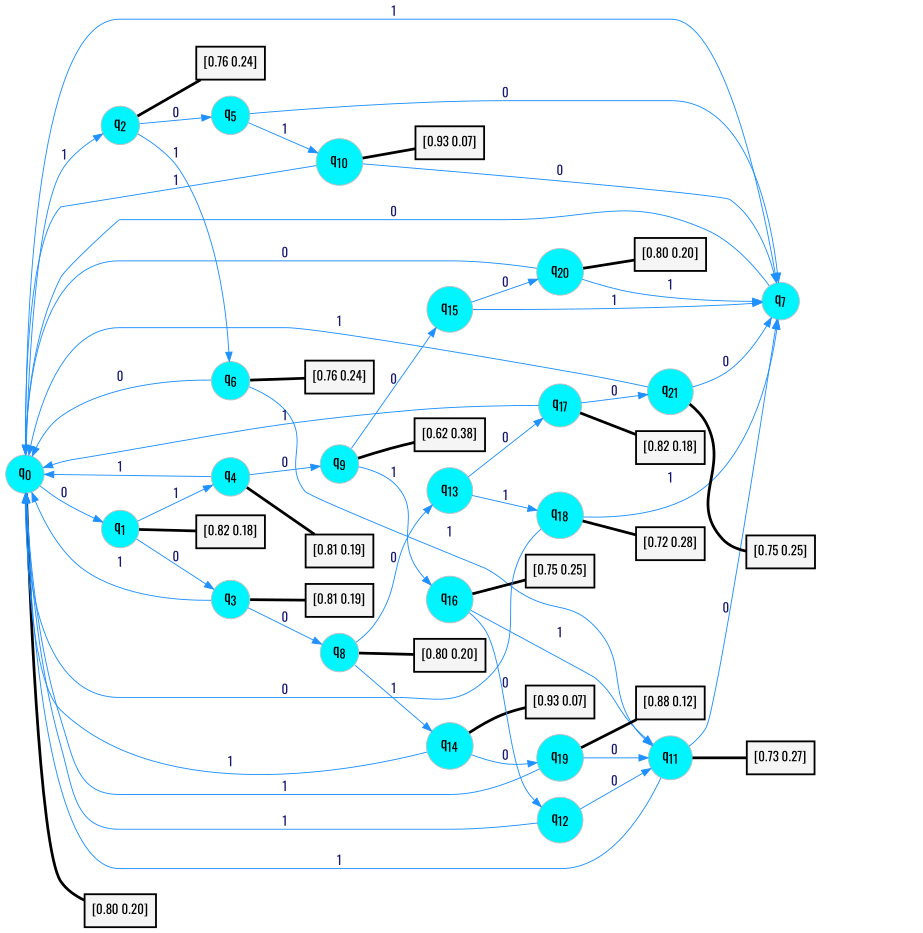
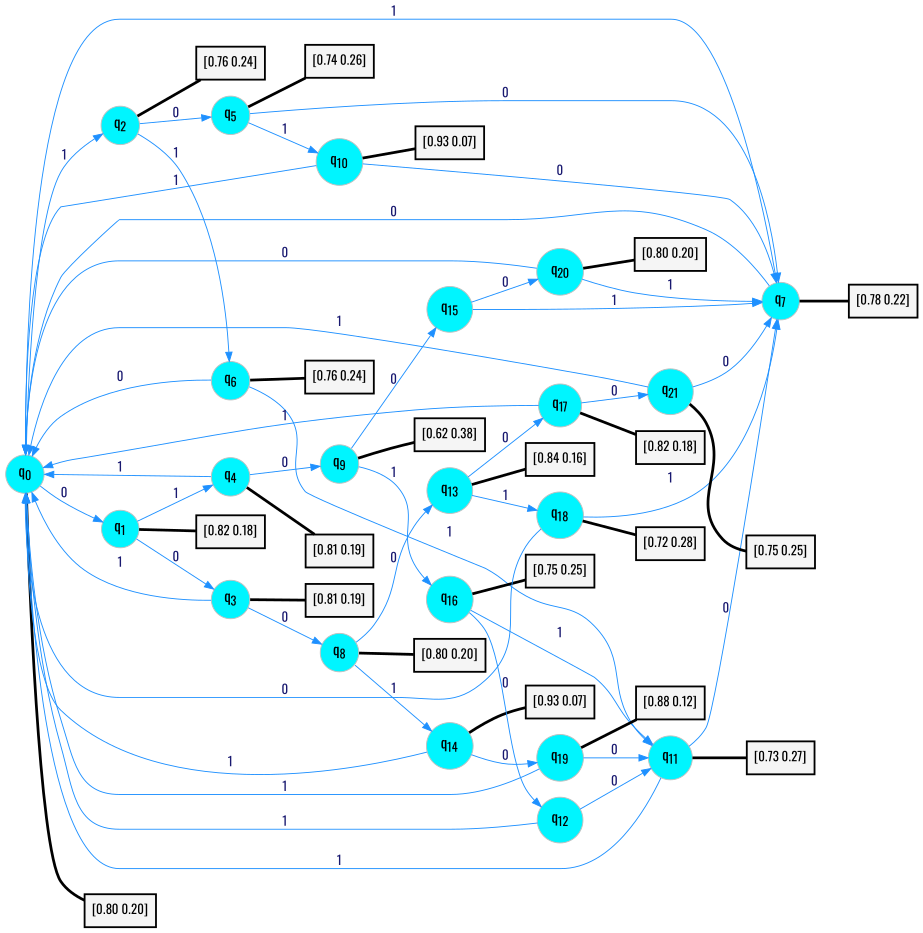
none -> (340, 61)
none -> (883, 301)
none -> (560, 459)
